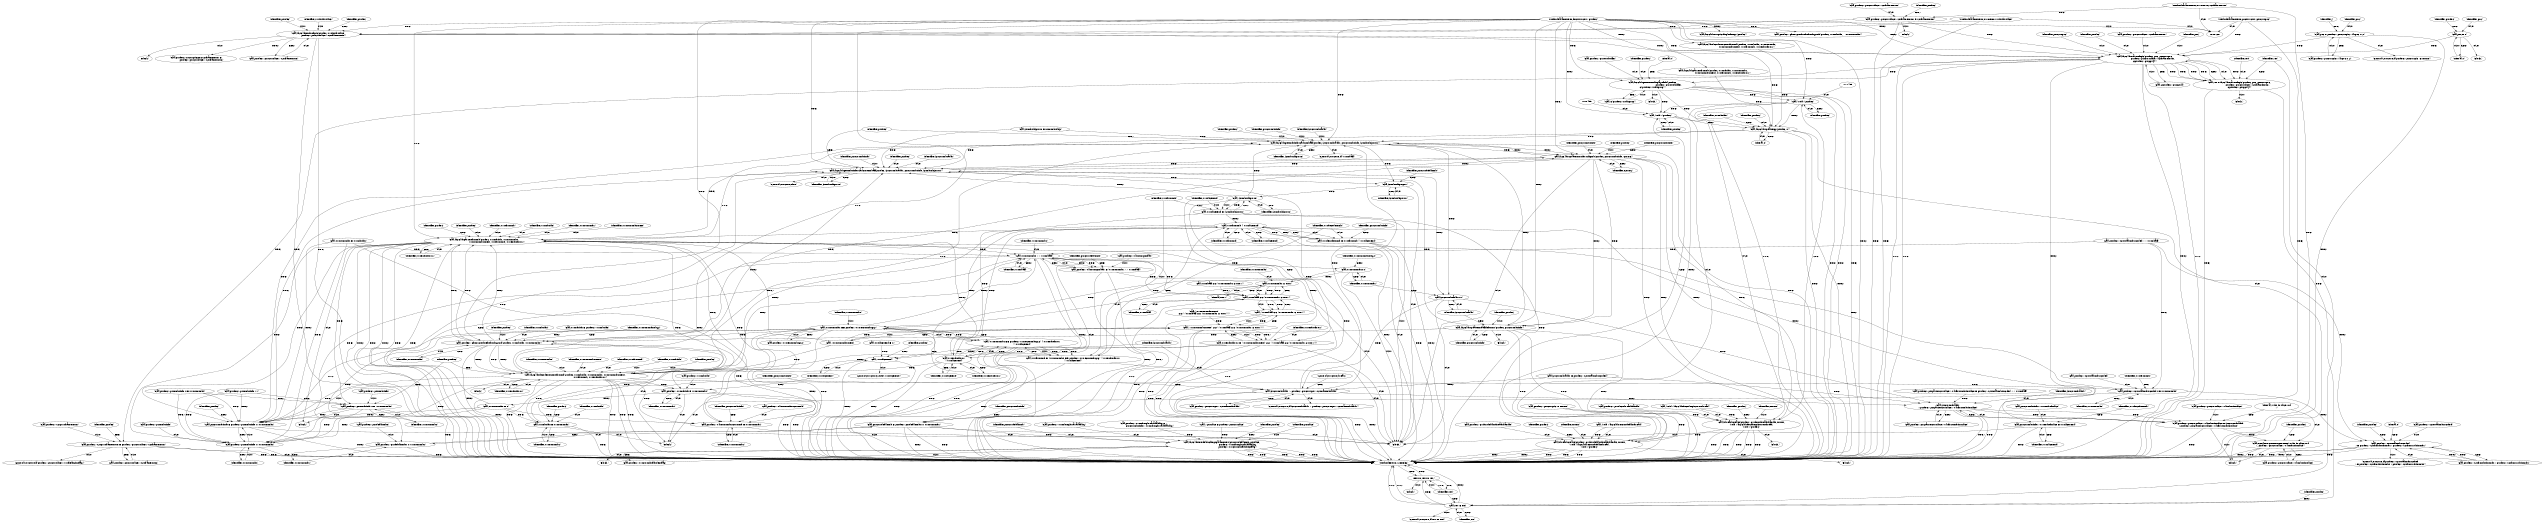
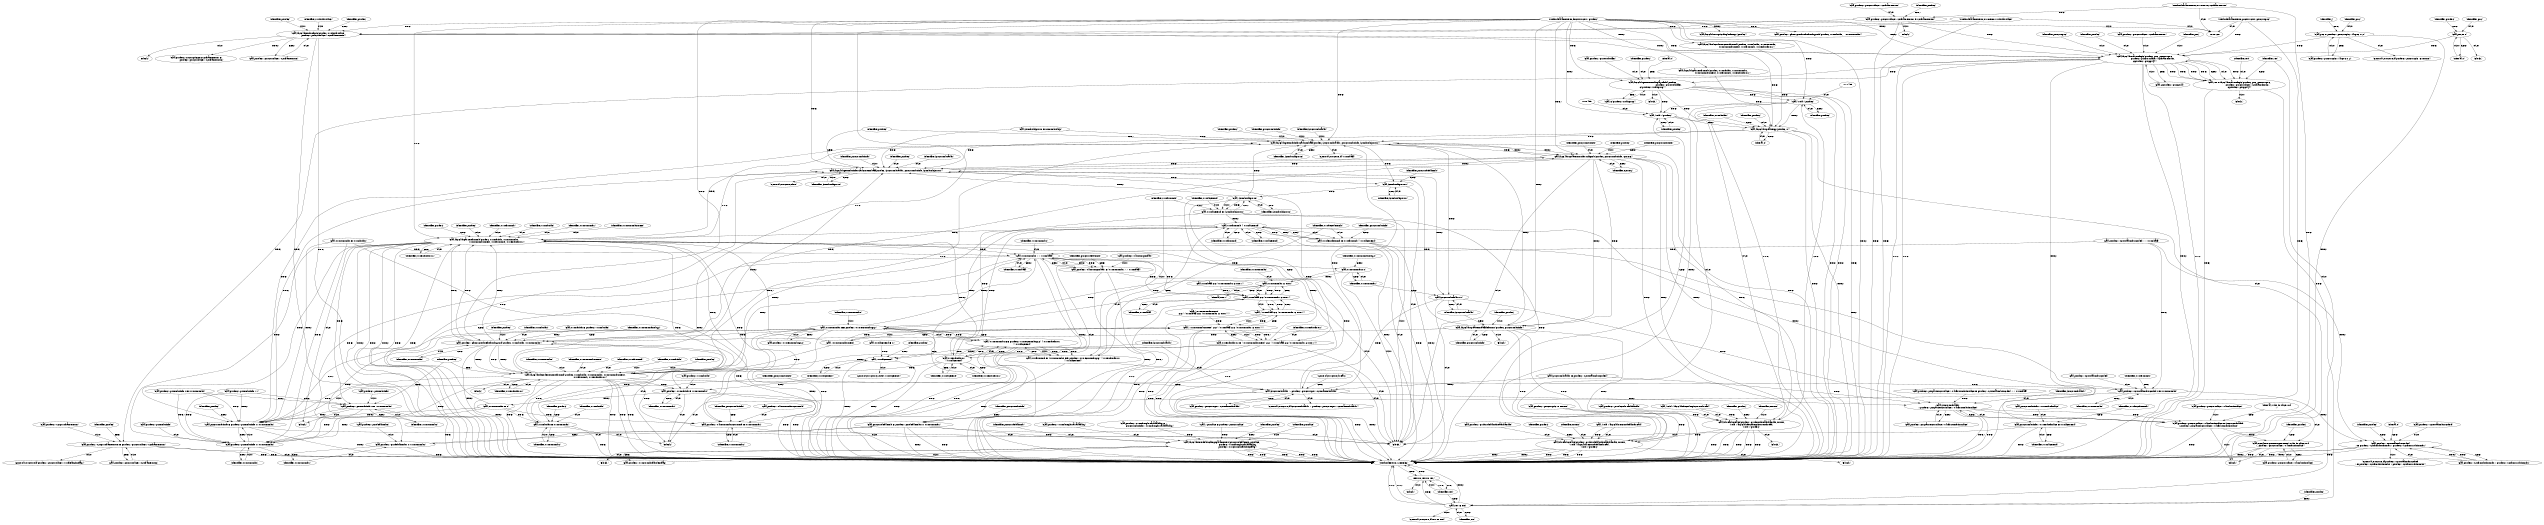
(1395, 184) -> (1395, 184)
(331, 376) -> (331, 376)
